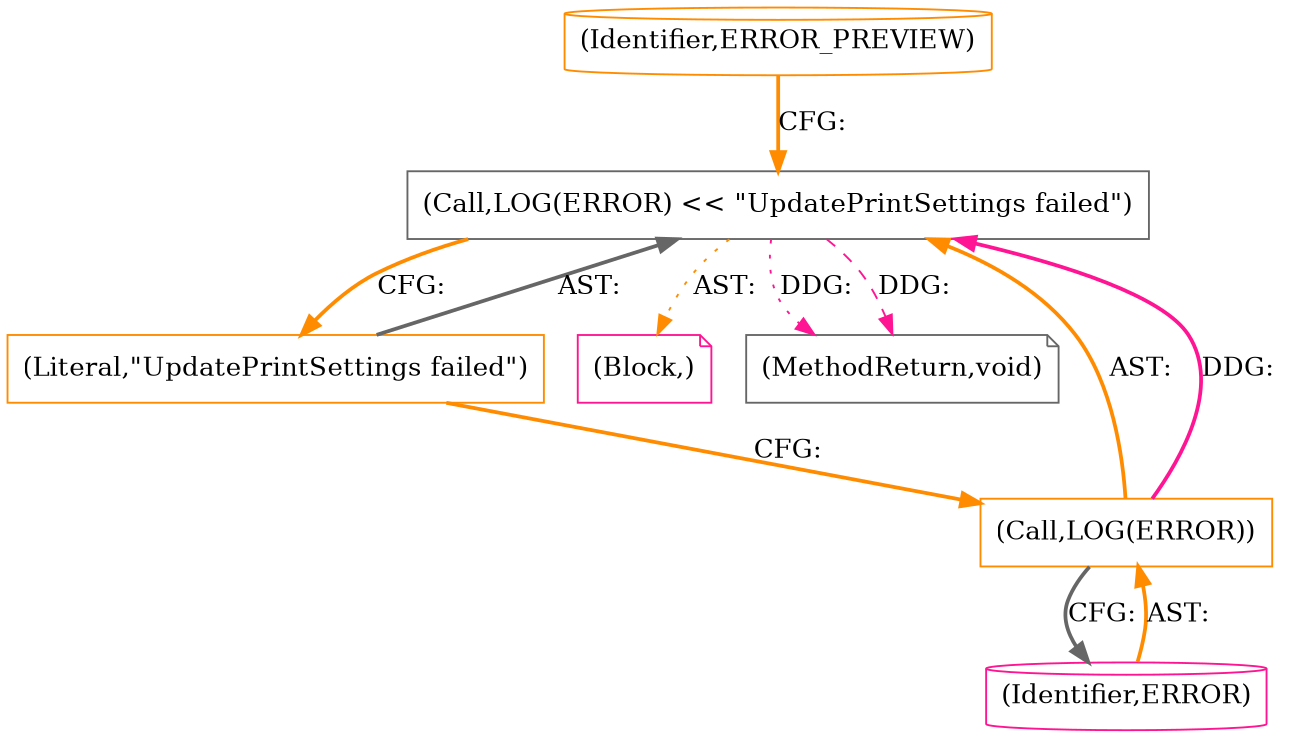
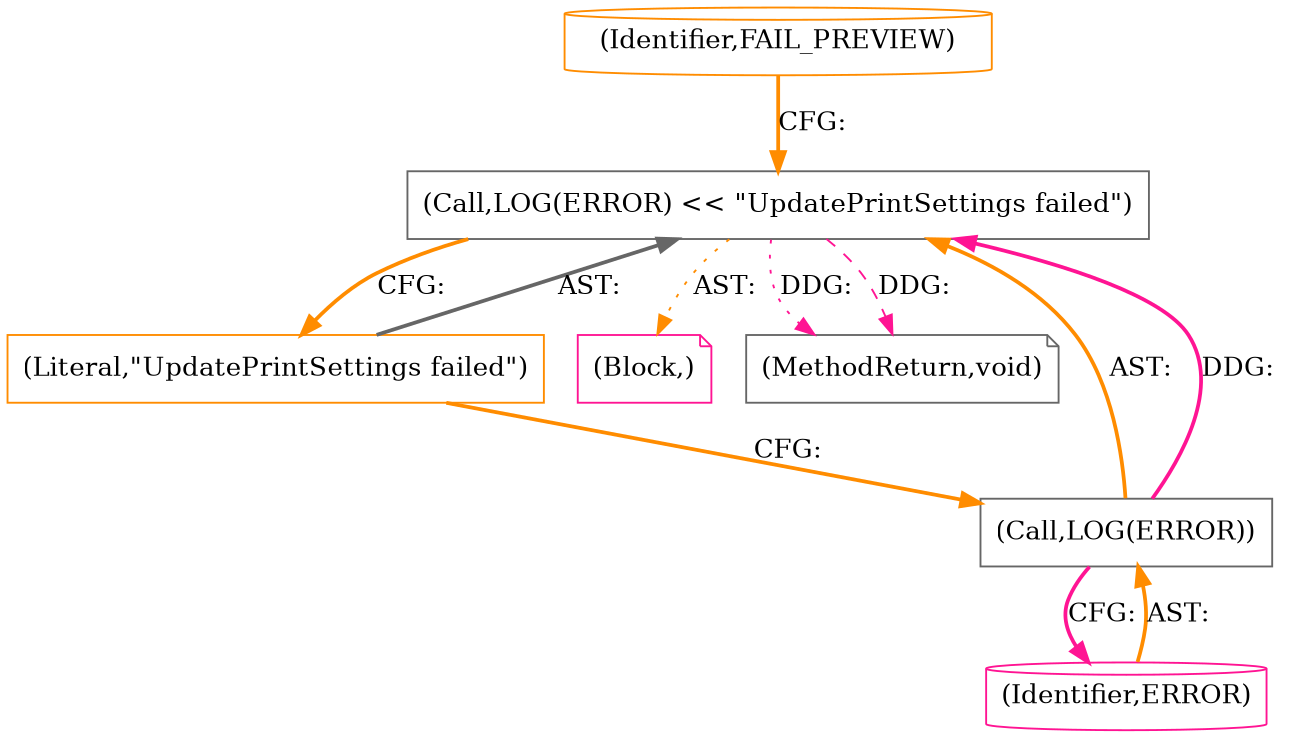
(778, 41) -> (778, 41)
(1126, 533) -> (1126, 533)
(1067, 605) -> (1067, 605)
